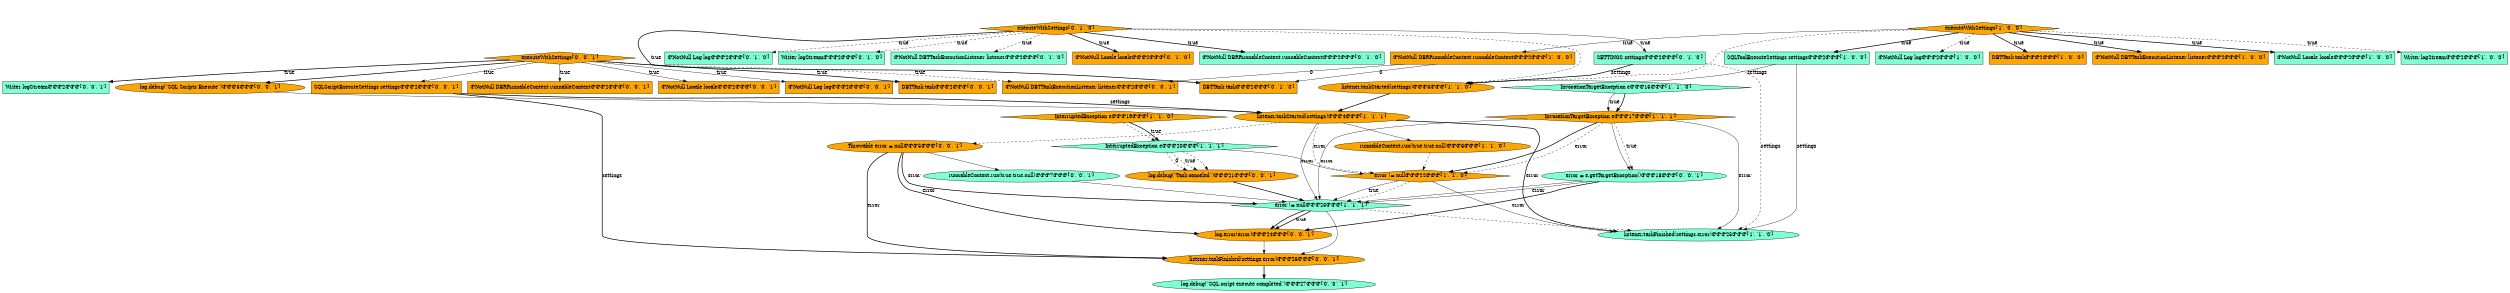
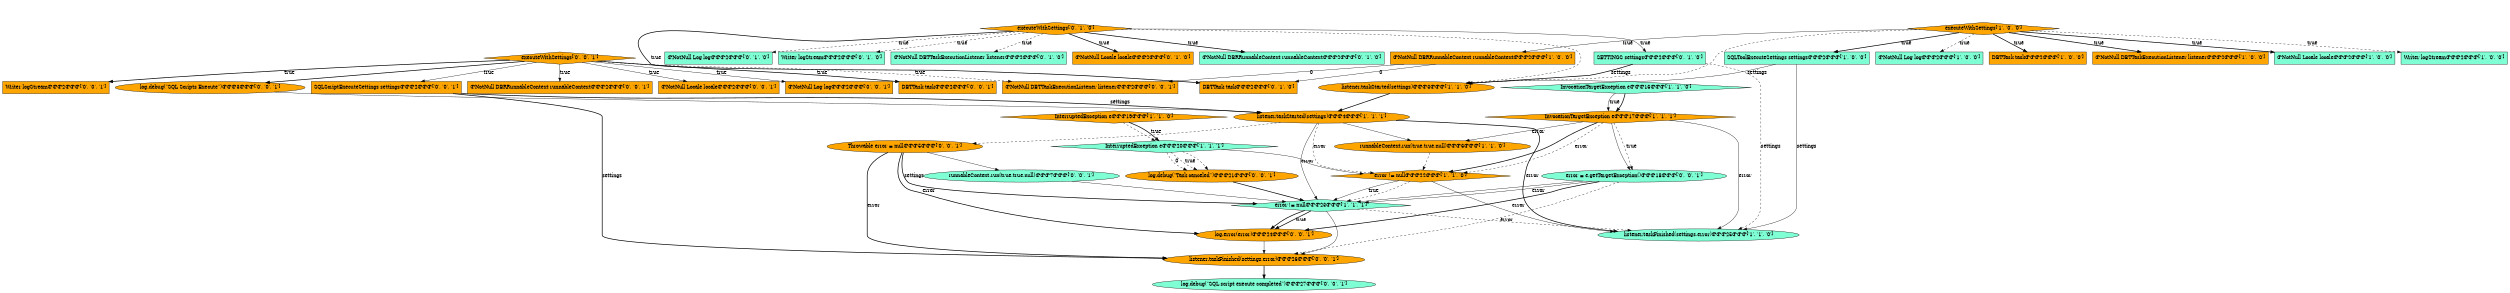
(56, 88) -> (56, 88)
(1399, 126) -> (1526, 131)
(914, 176) -> (914, 176)
none -> (1460, 226)
